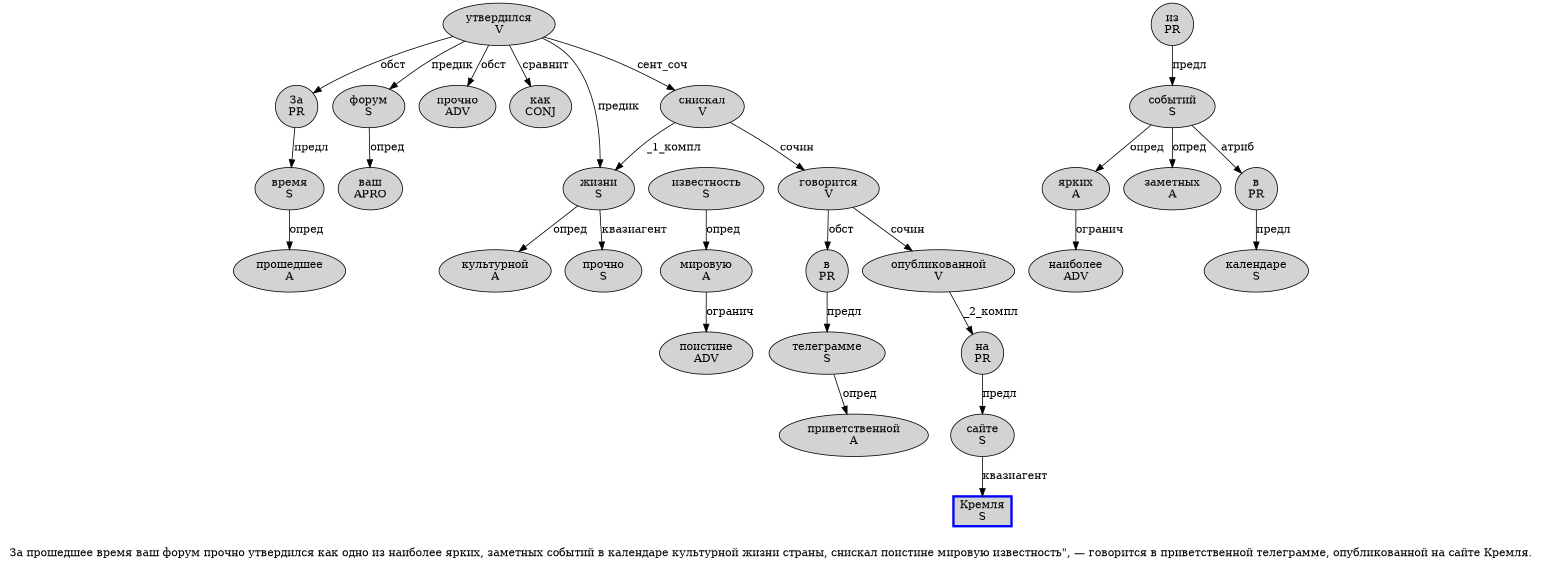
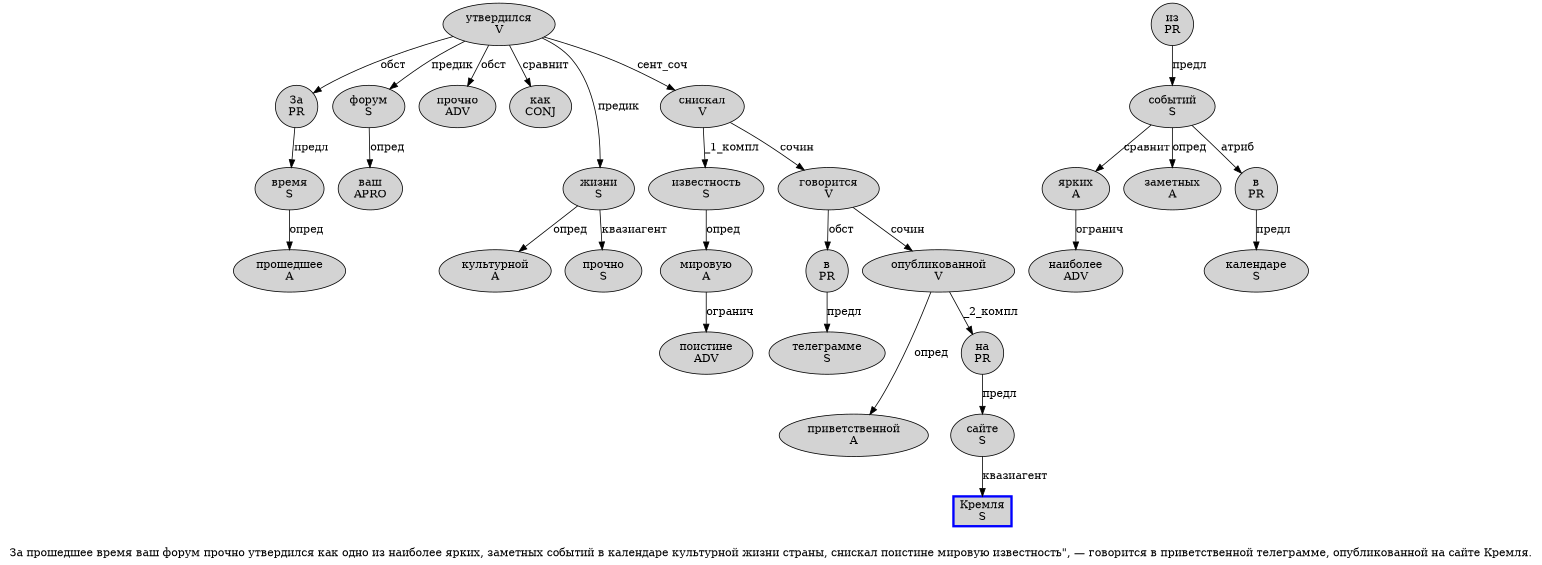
(647, 142) -> (704, 144)
(1147, 148) -> (1147, 148)
(839, 390) -> (905, 351)
